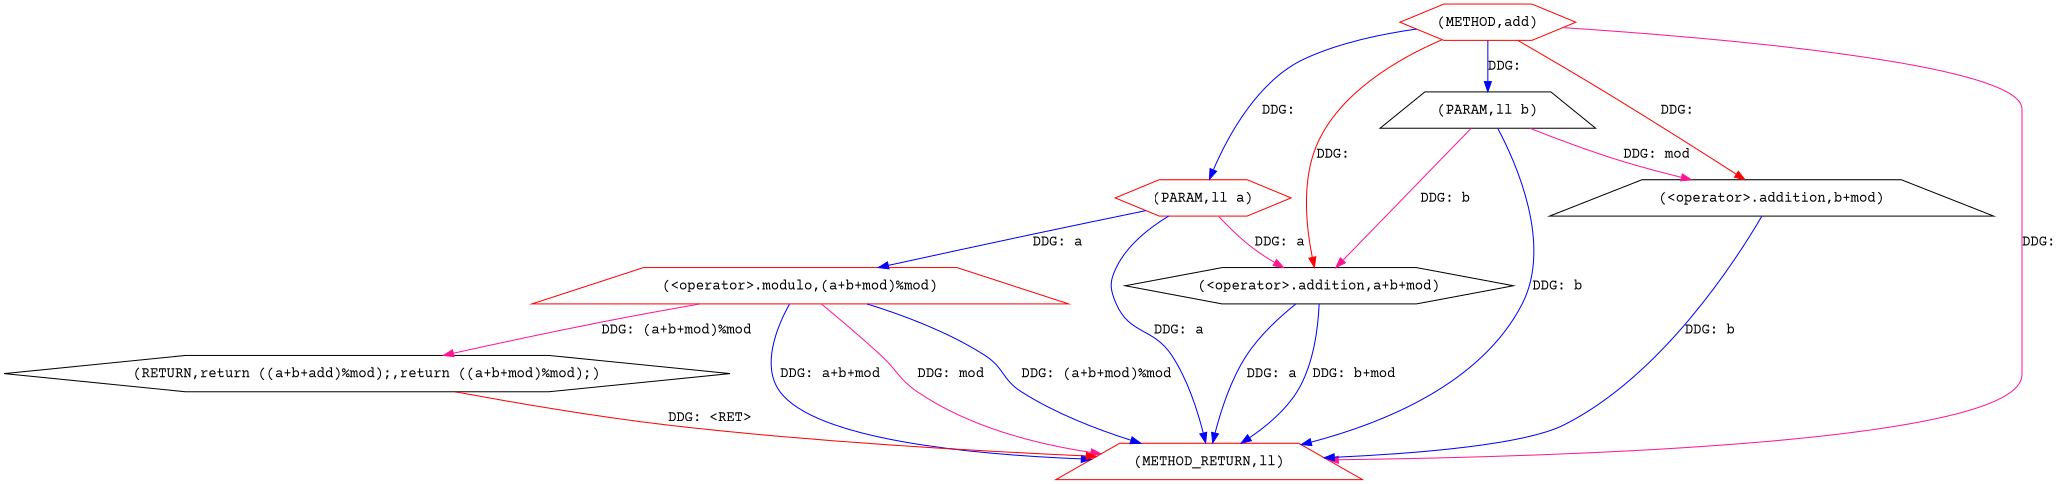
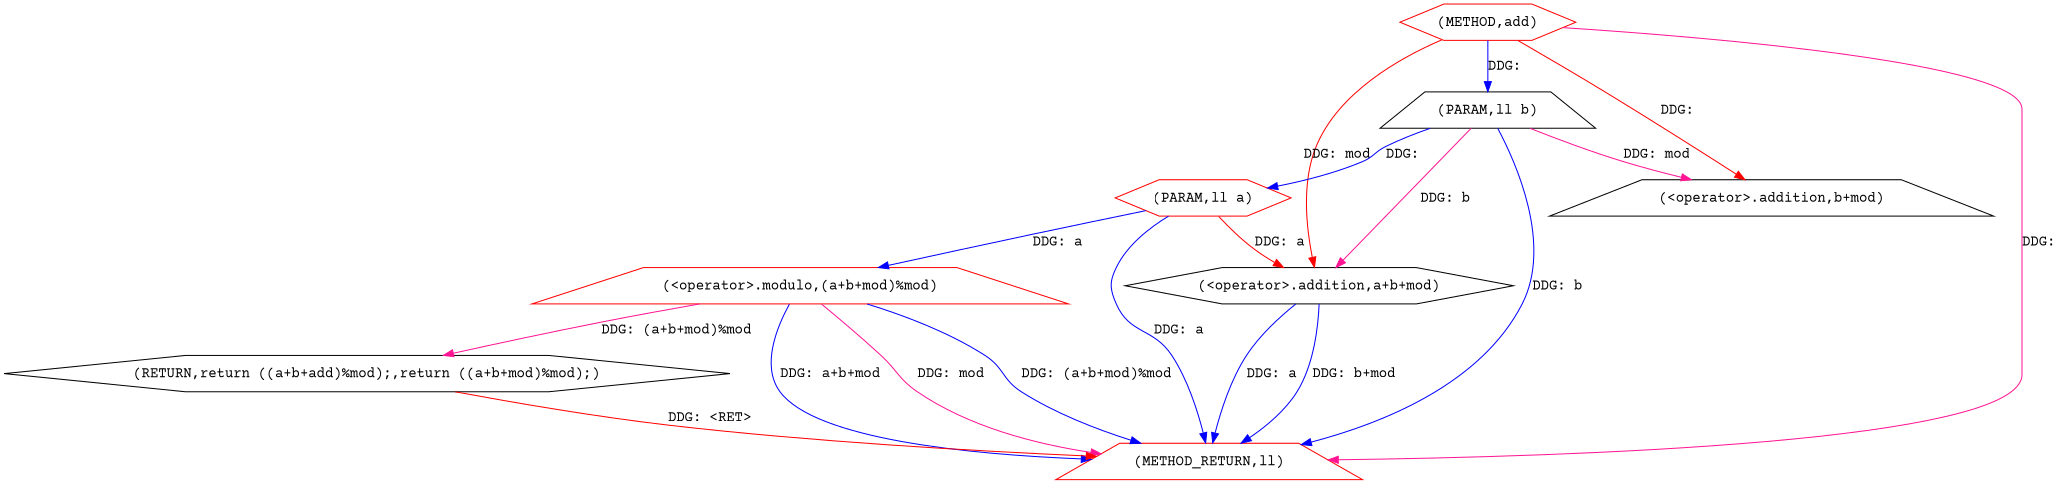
(1291, 66) -> (1357, 164)
(1337, 154) -> (1337, 154)
(1245, 242) -> (1245, 242)
(1589, 410) -> none
